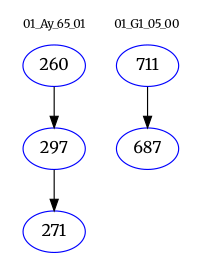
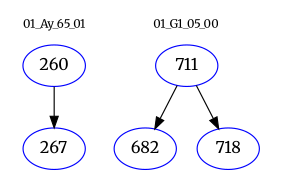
(54, 149) -> (54, 149)
(148, 149) -> (145, 149)
none -> (228, 149)
(54, 232) -> none
